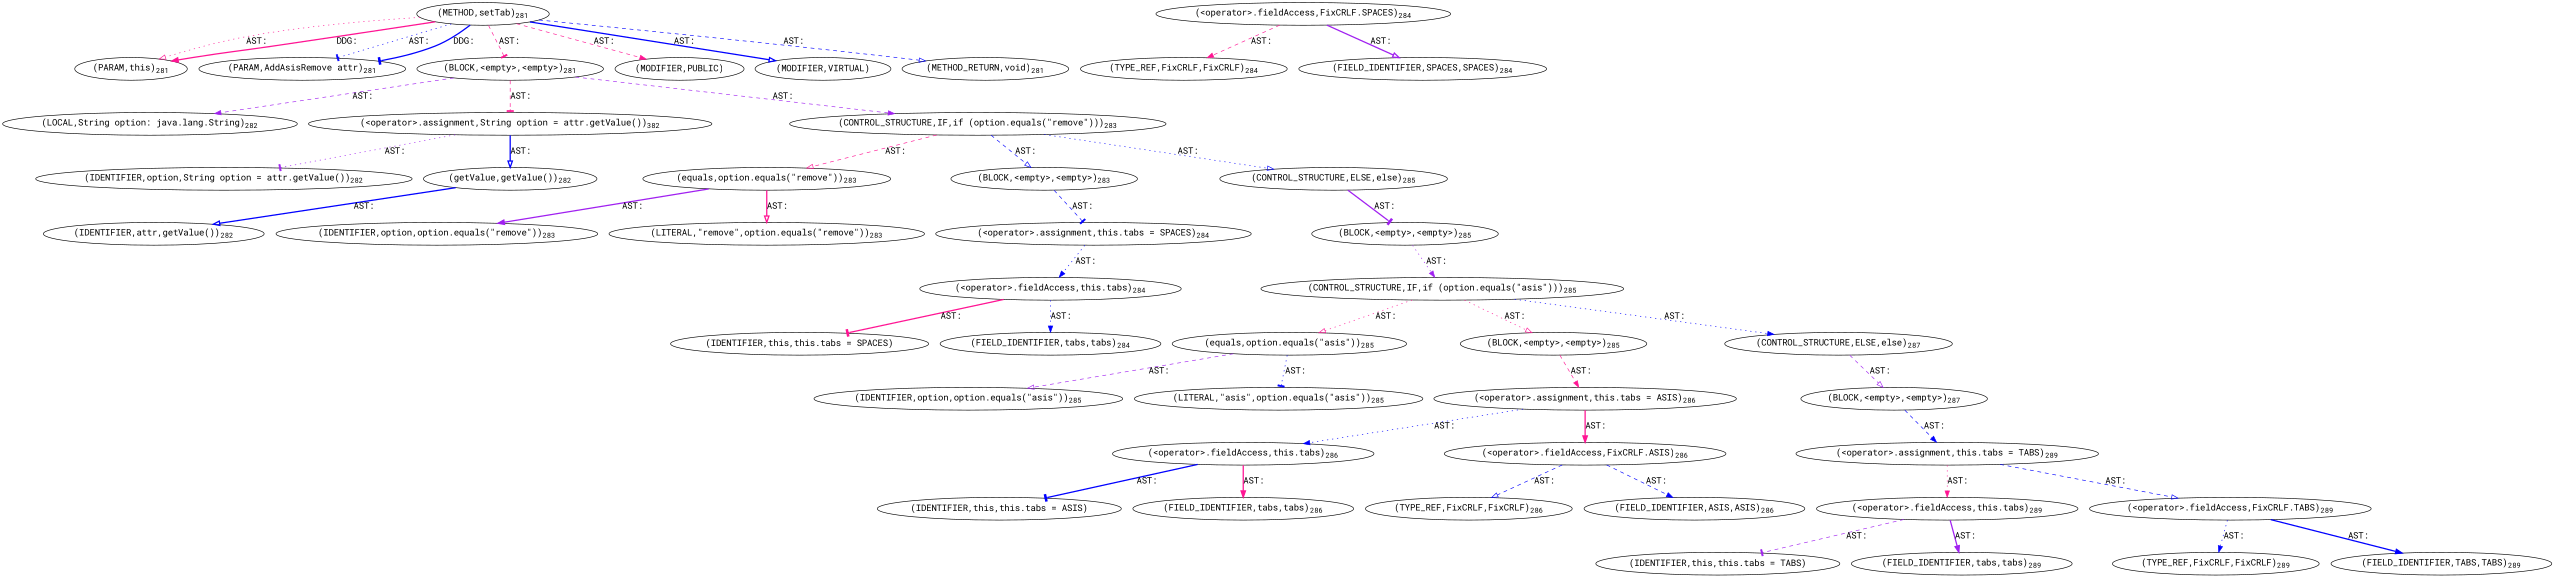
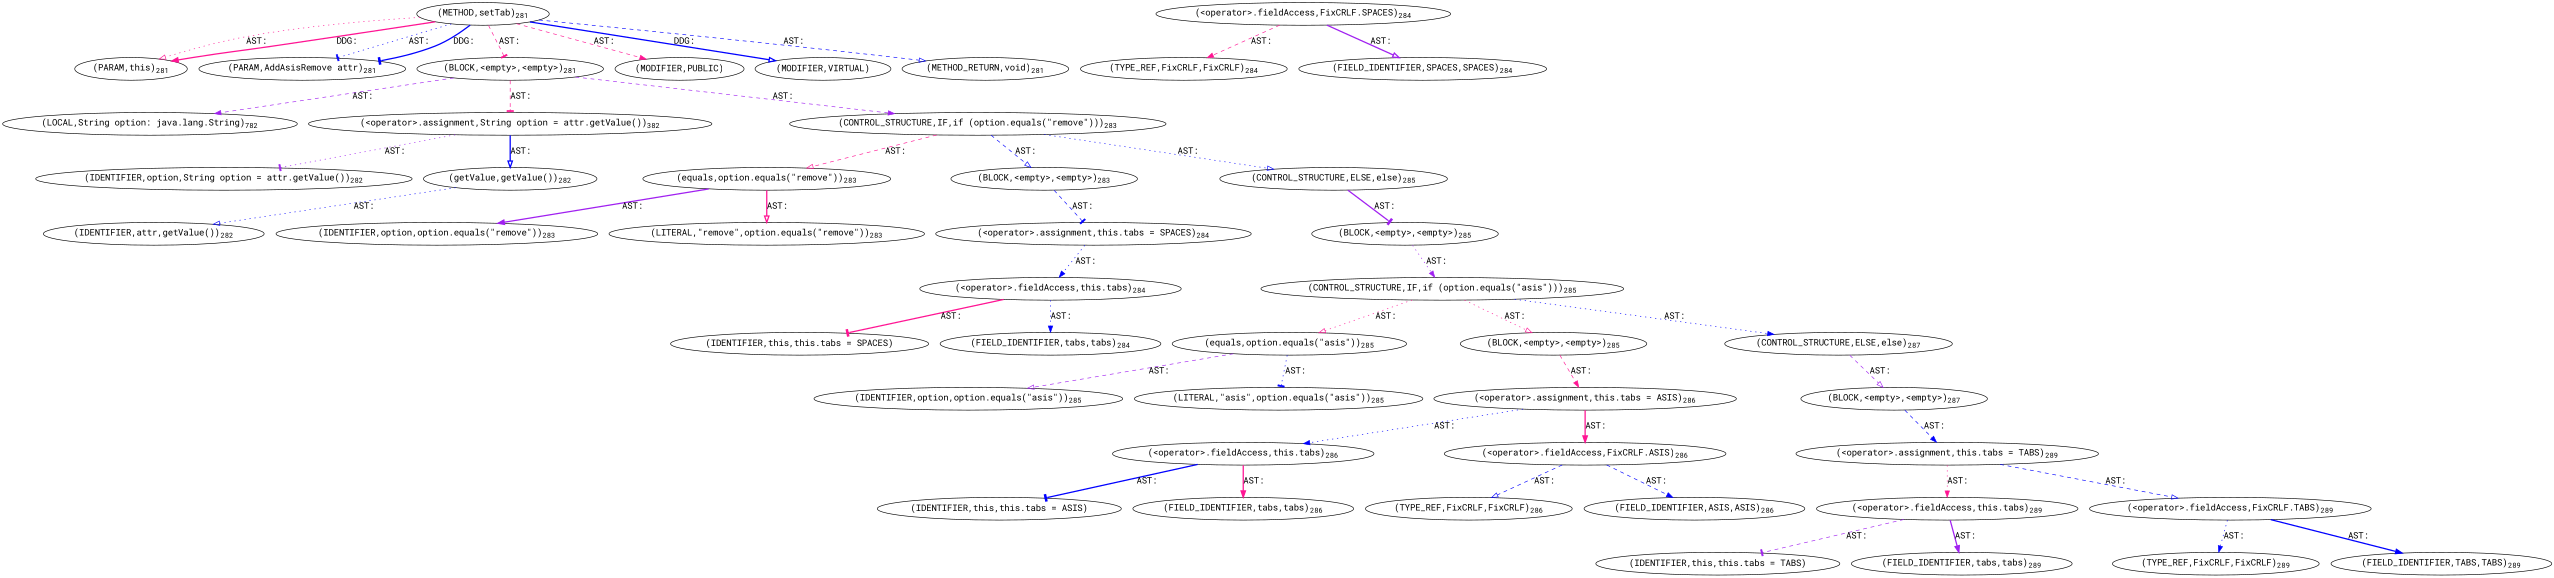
(687, 41) -> (687, 41)
(252, 123) -> (252, 123)
(338, 205) -> (338, 205)
